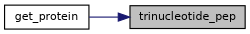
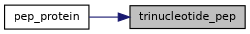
(47, 17) -> (47, 17)
